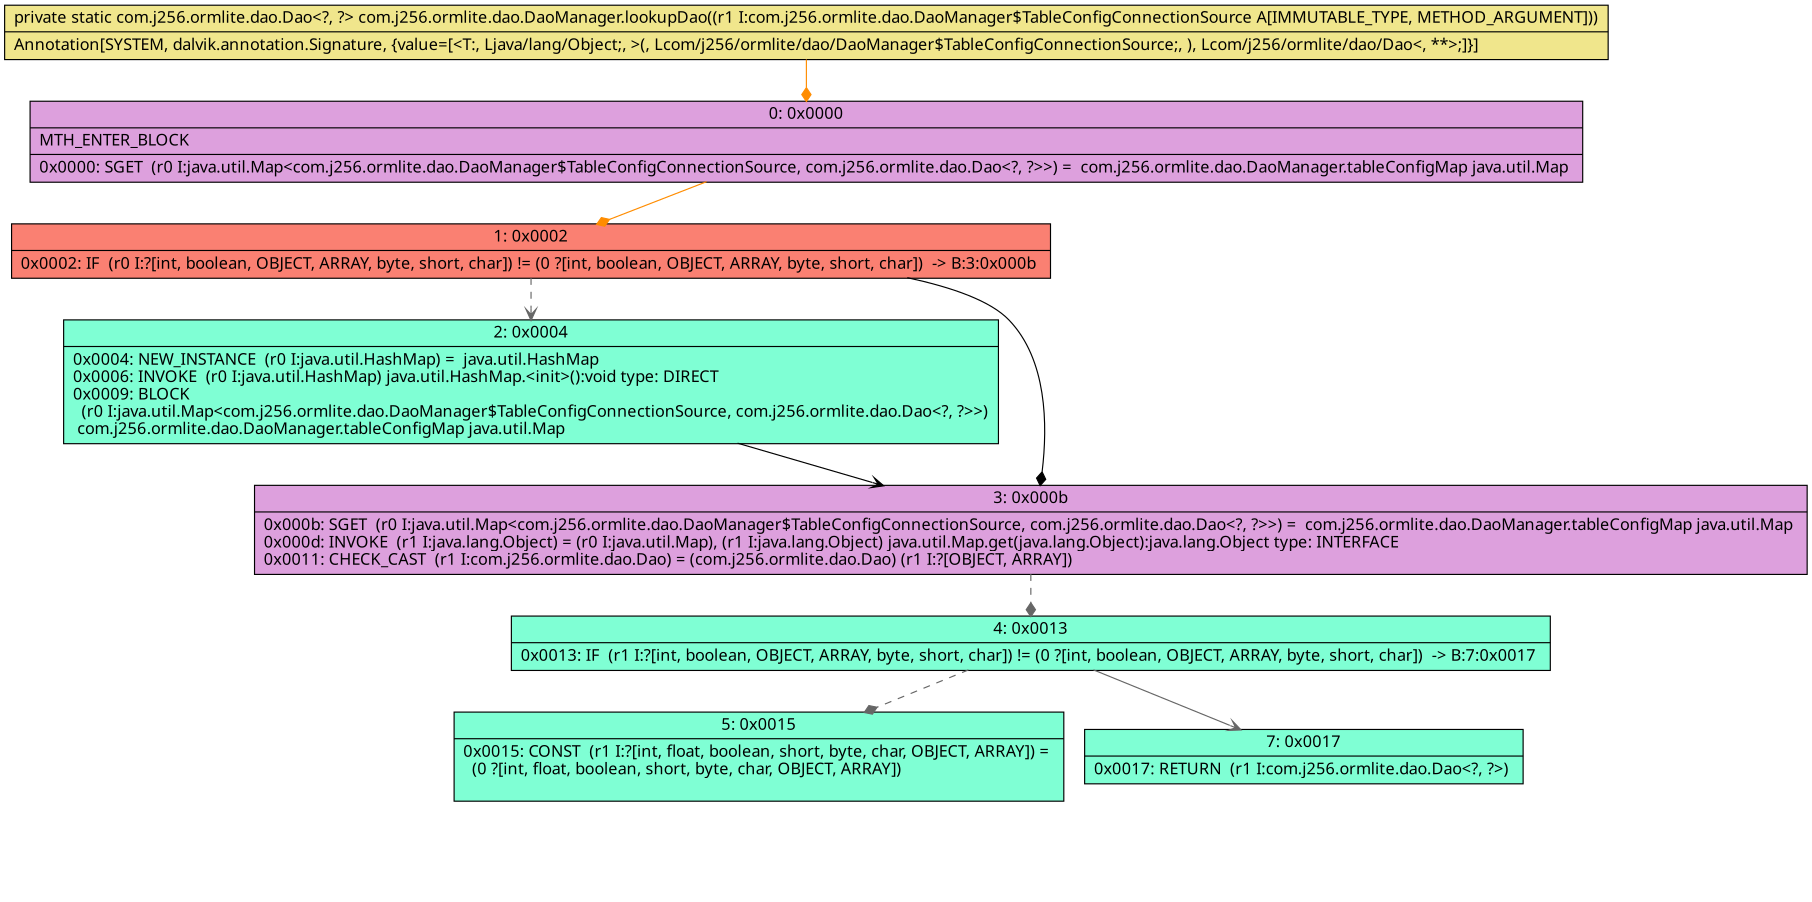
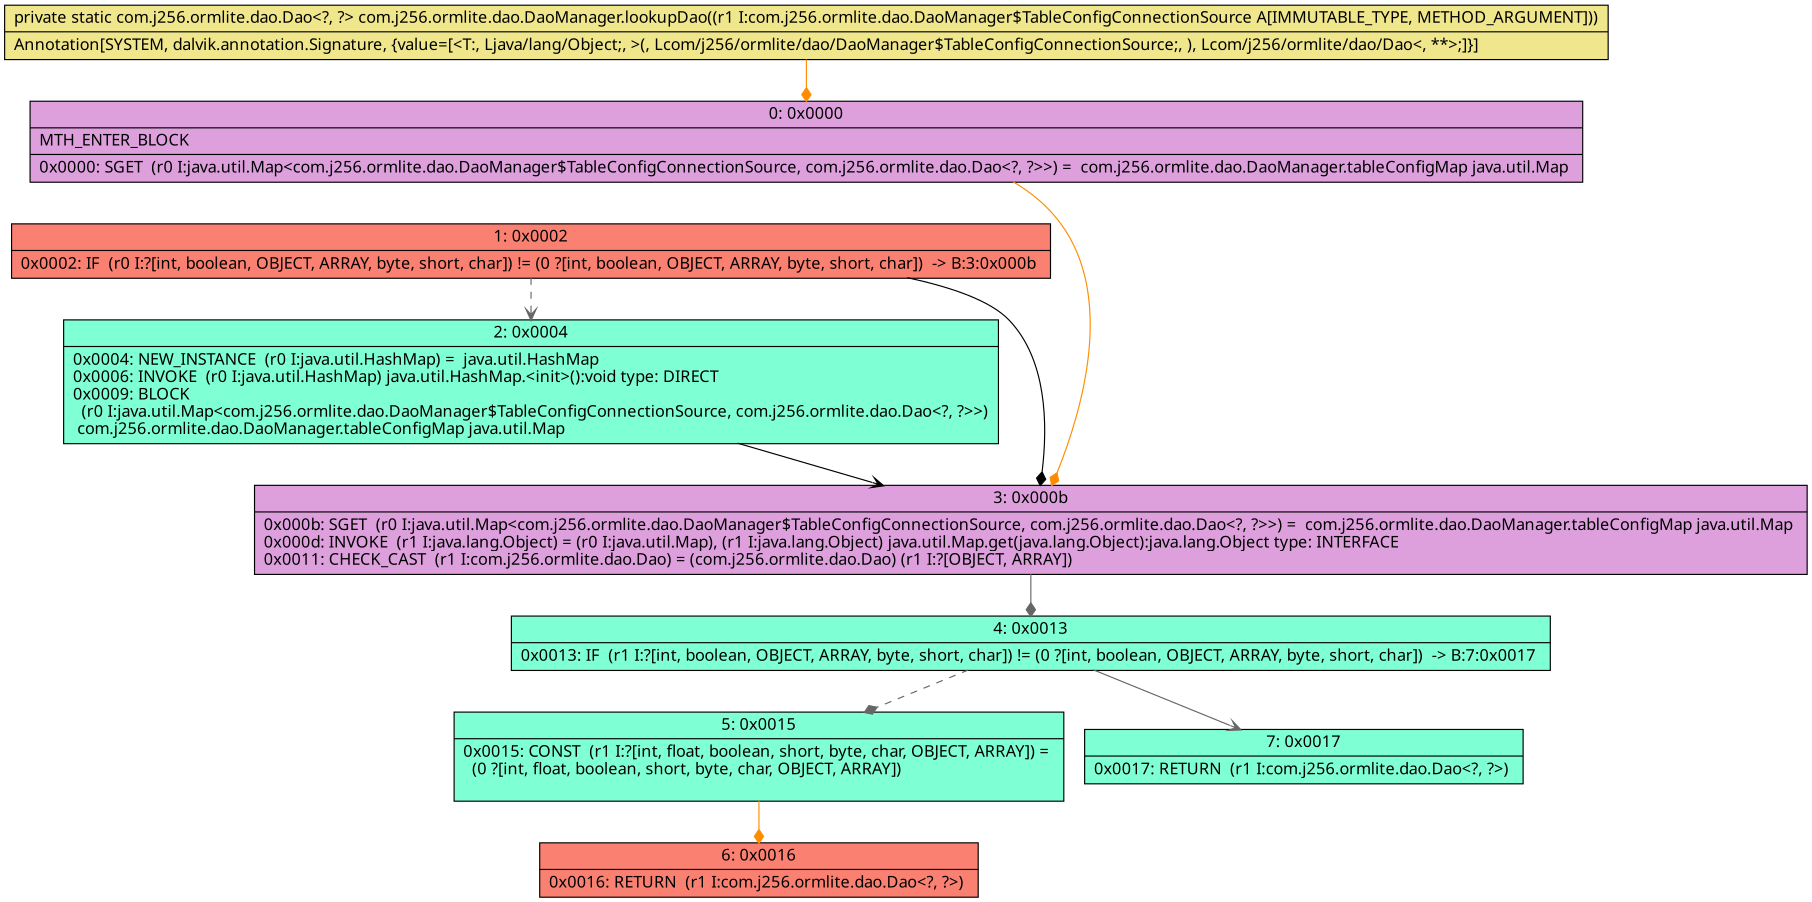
(658, 201) -> (1090, 315)
(1031, 588) -> (1031, 588)
none -> (759, 870)
